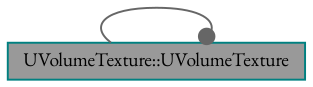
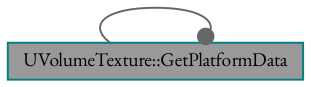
(156, 61) -> (155, 61)
